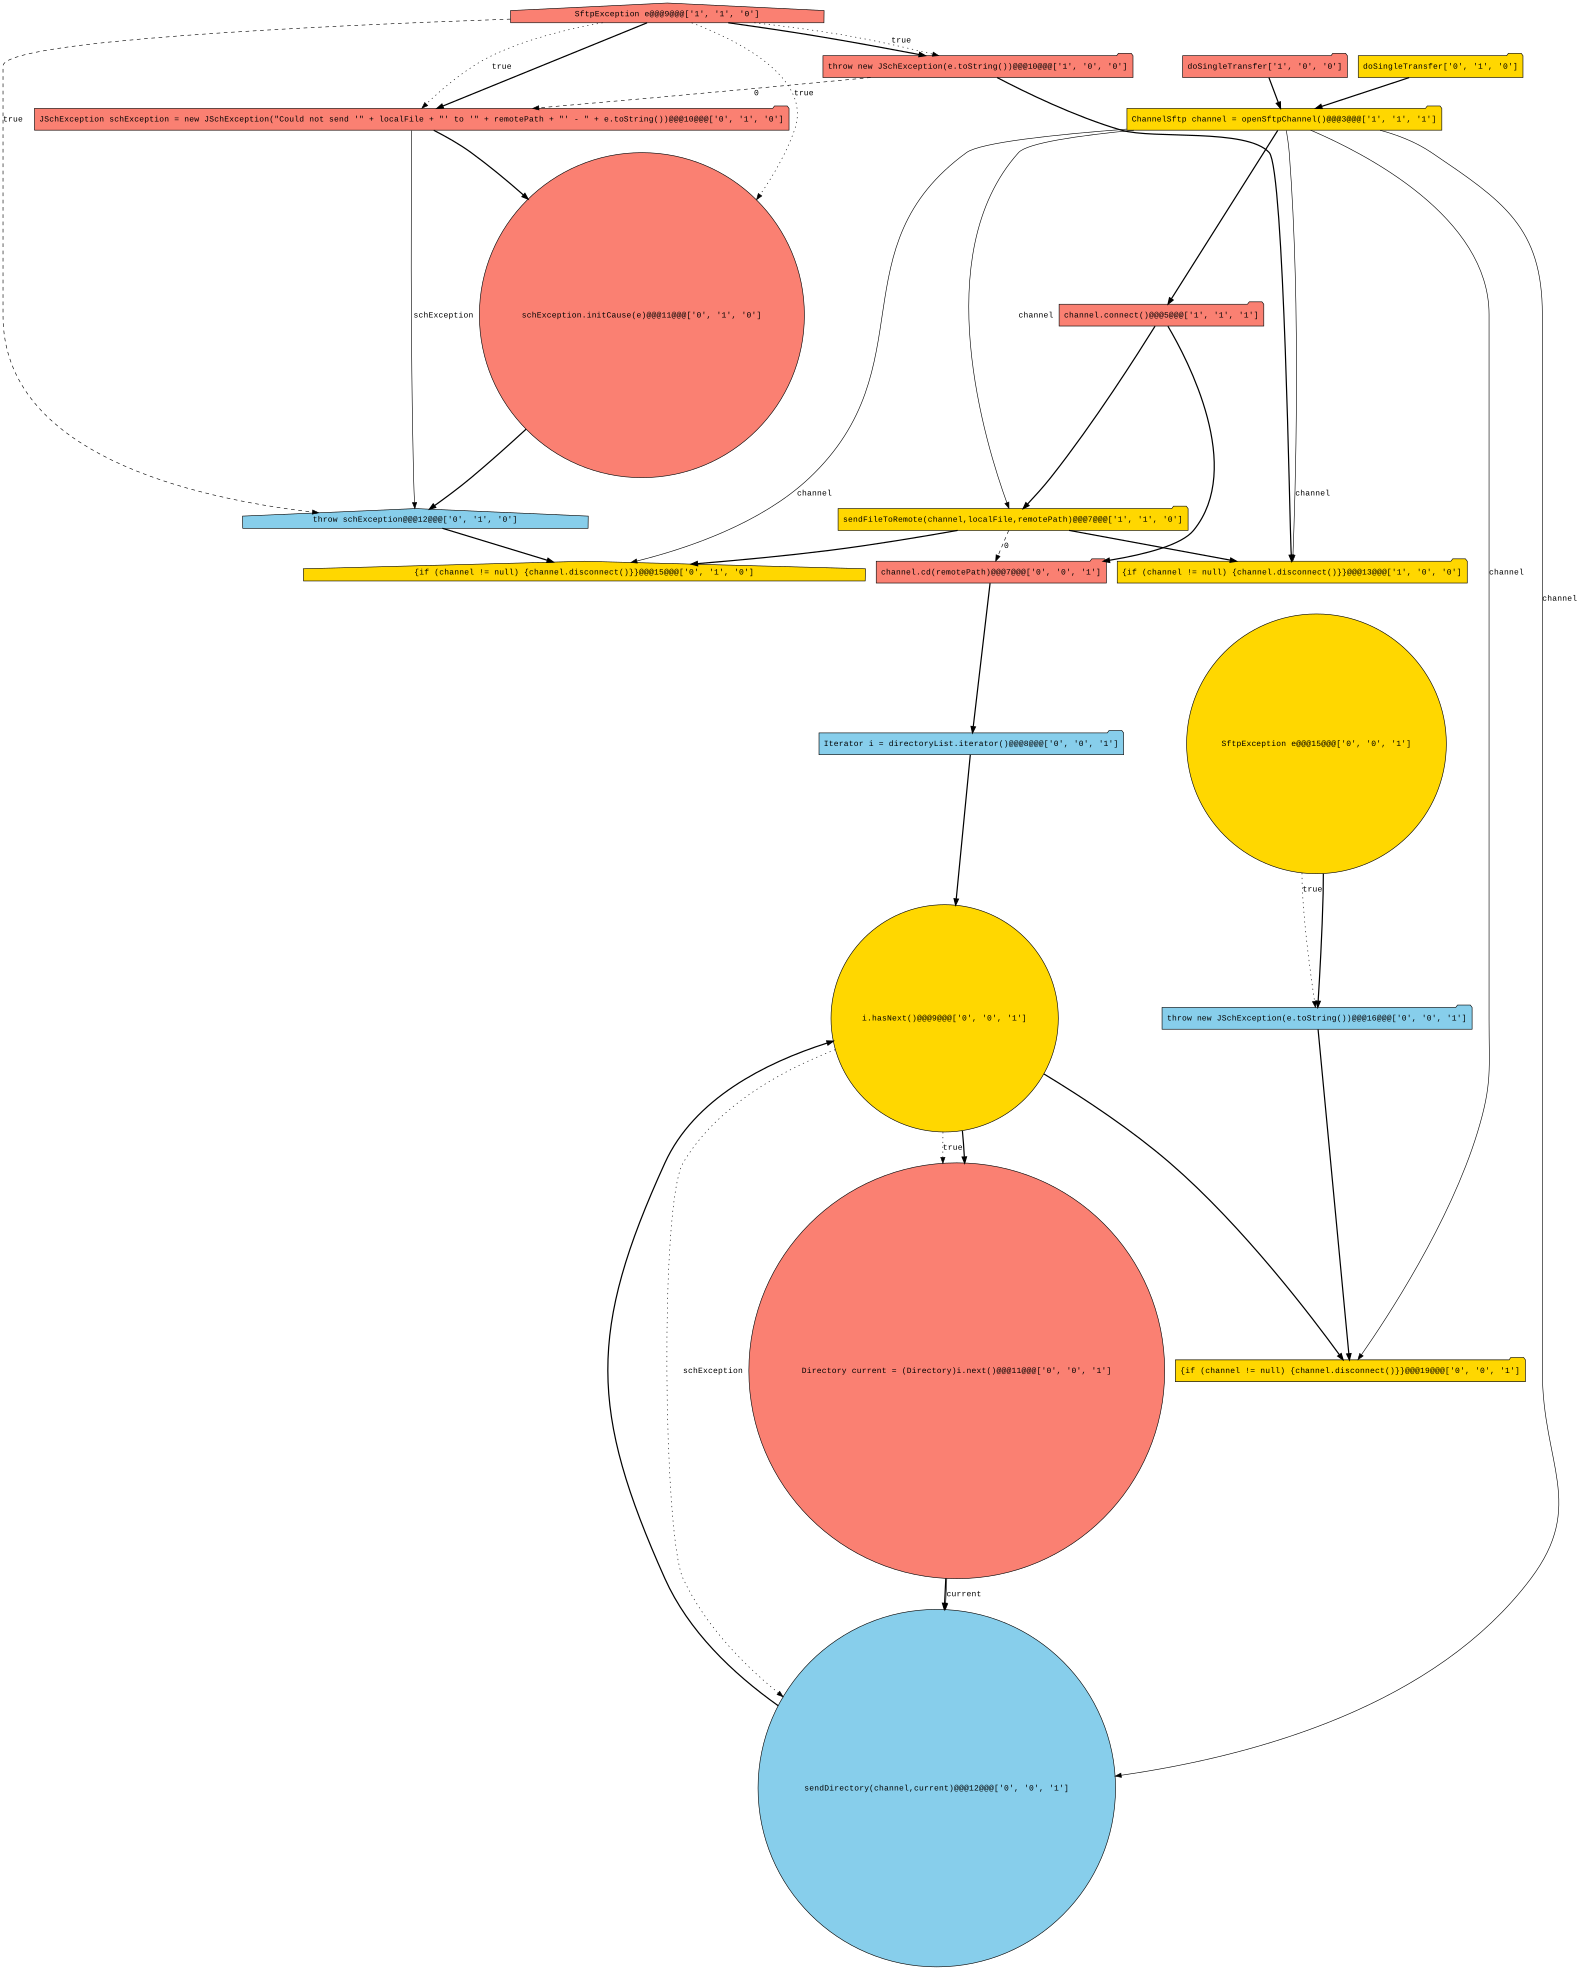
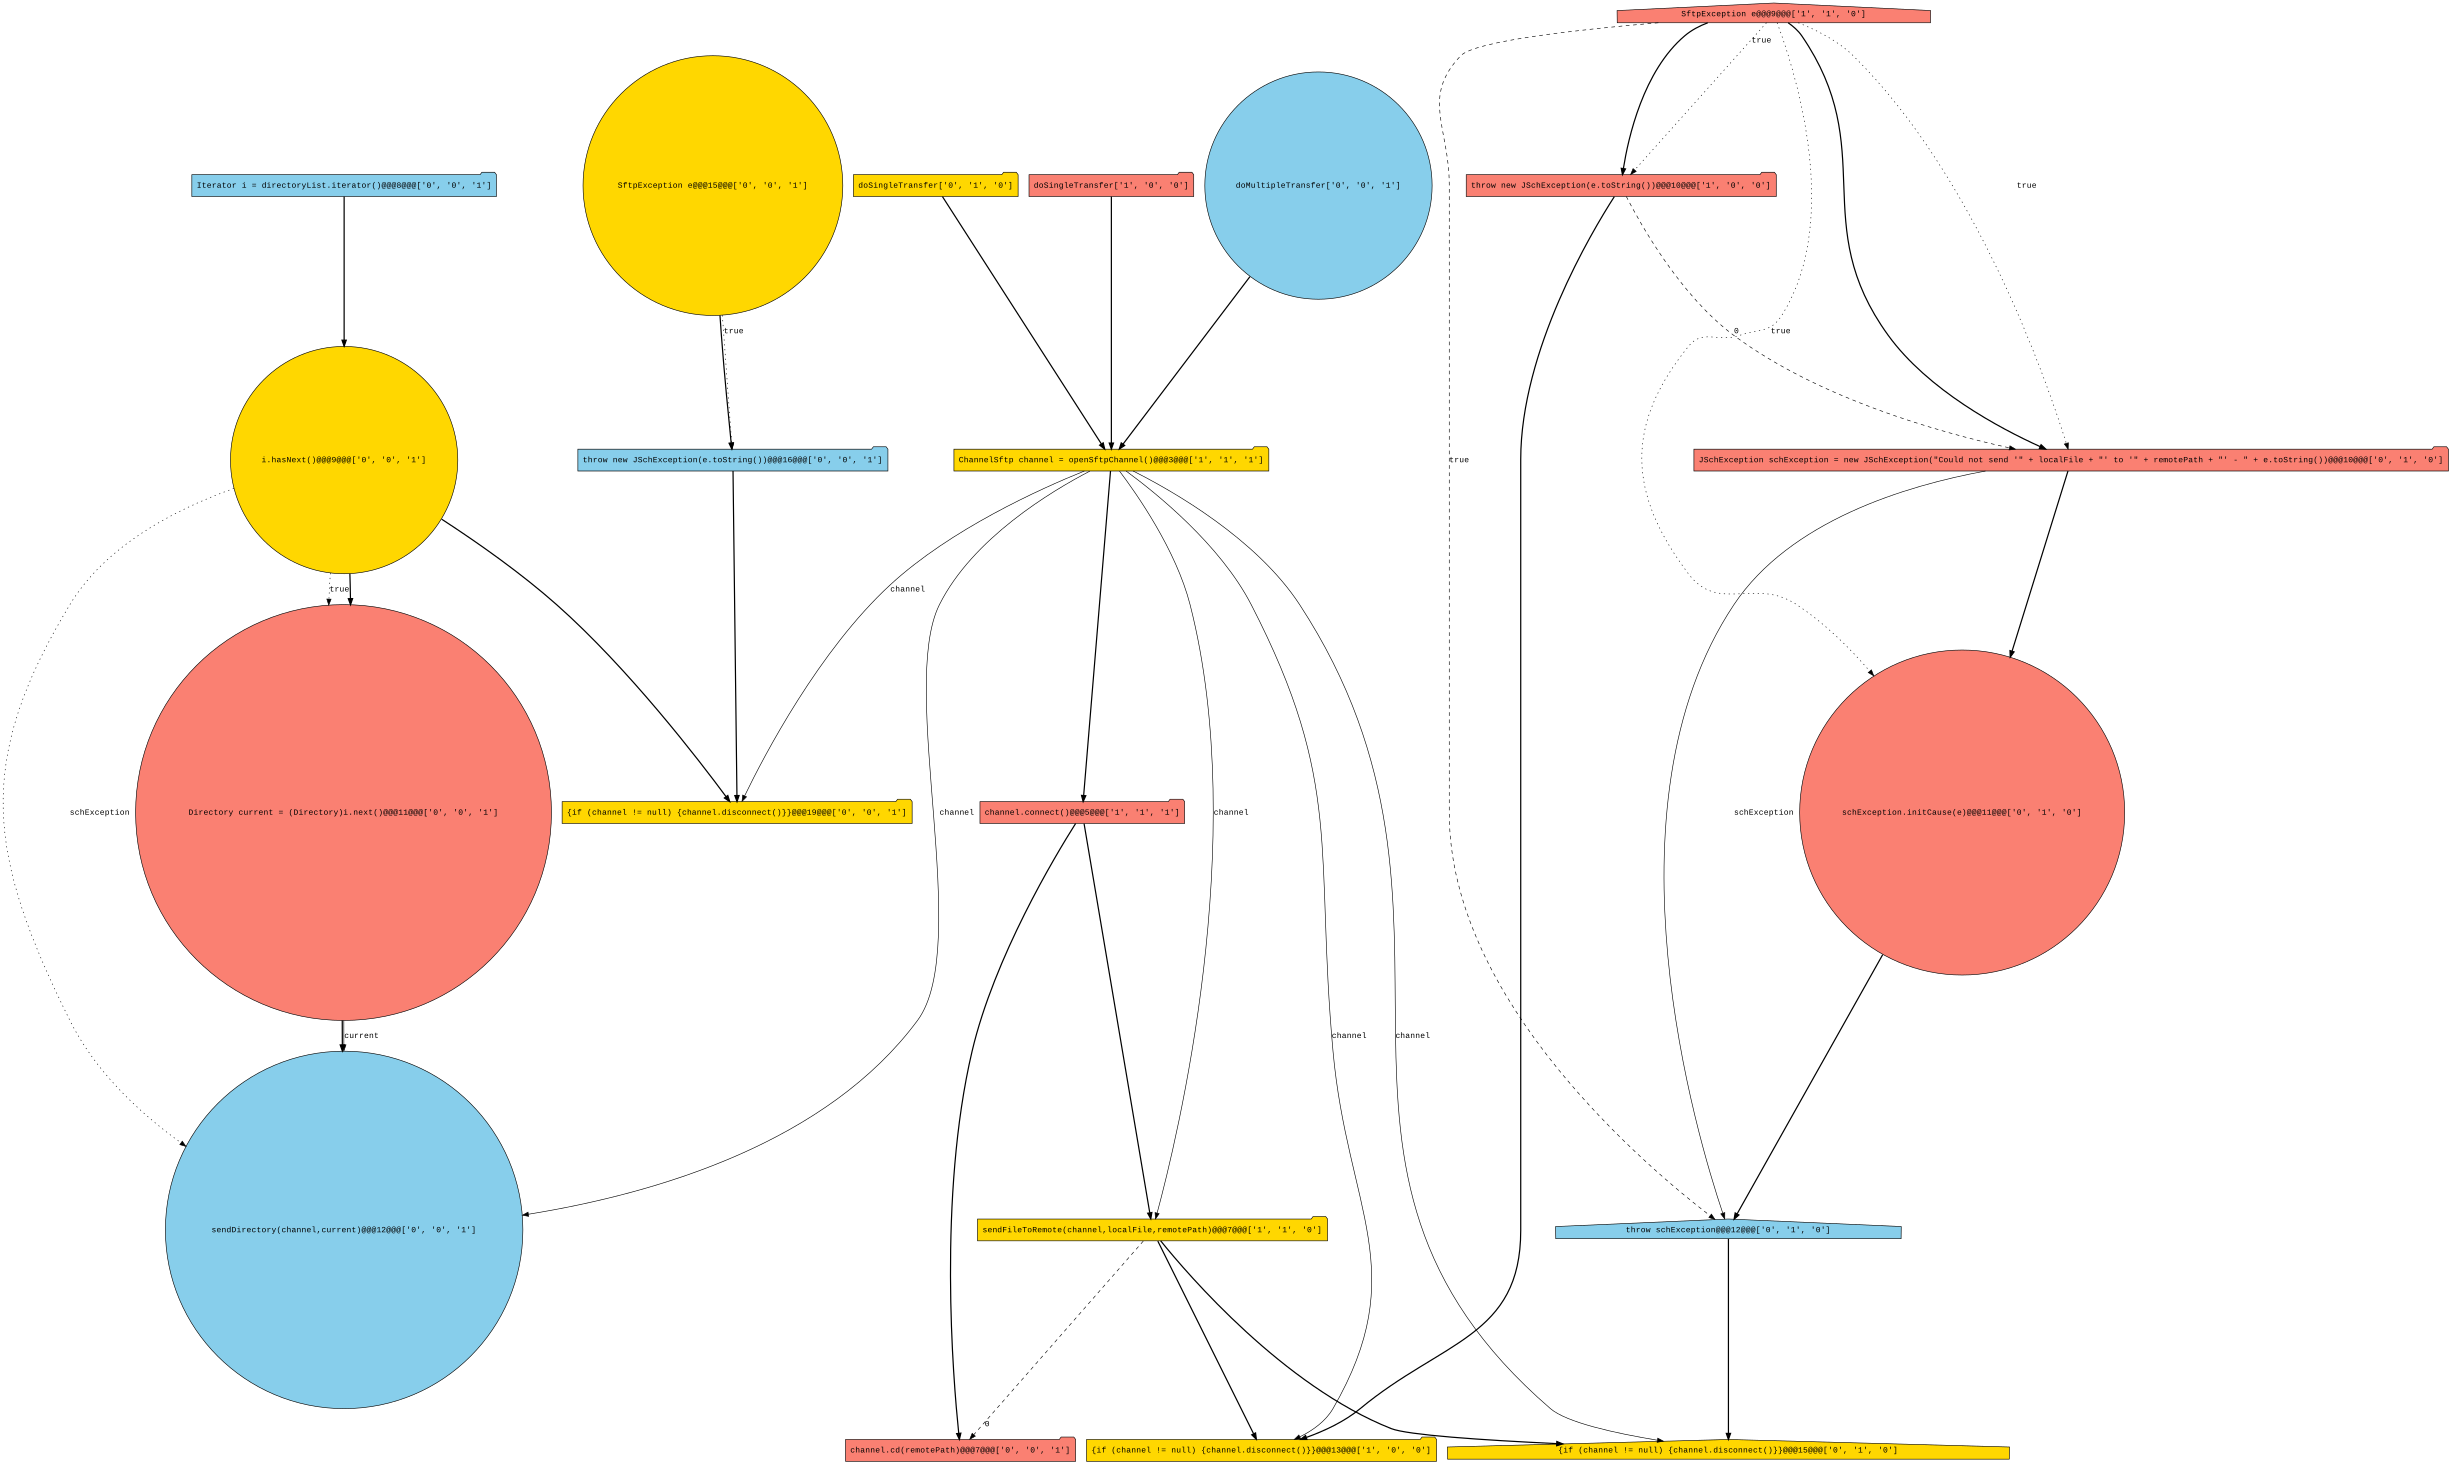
none -> (1318, 186)
(982, 655) -> none
(609, 1353) -> none
